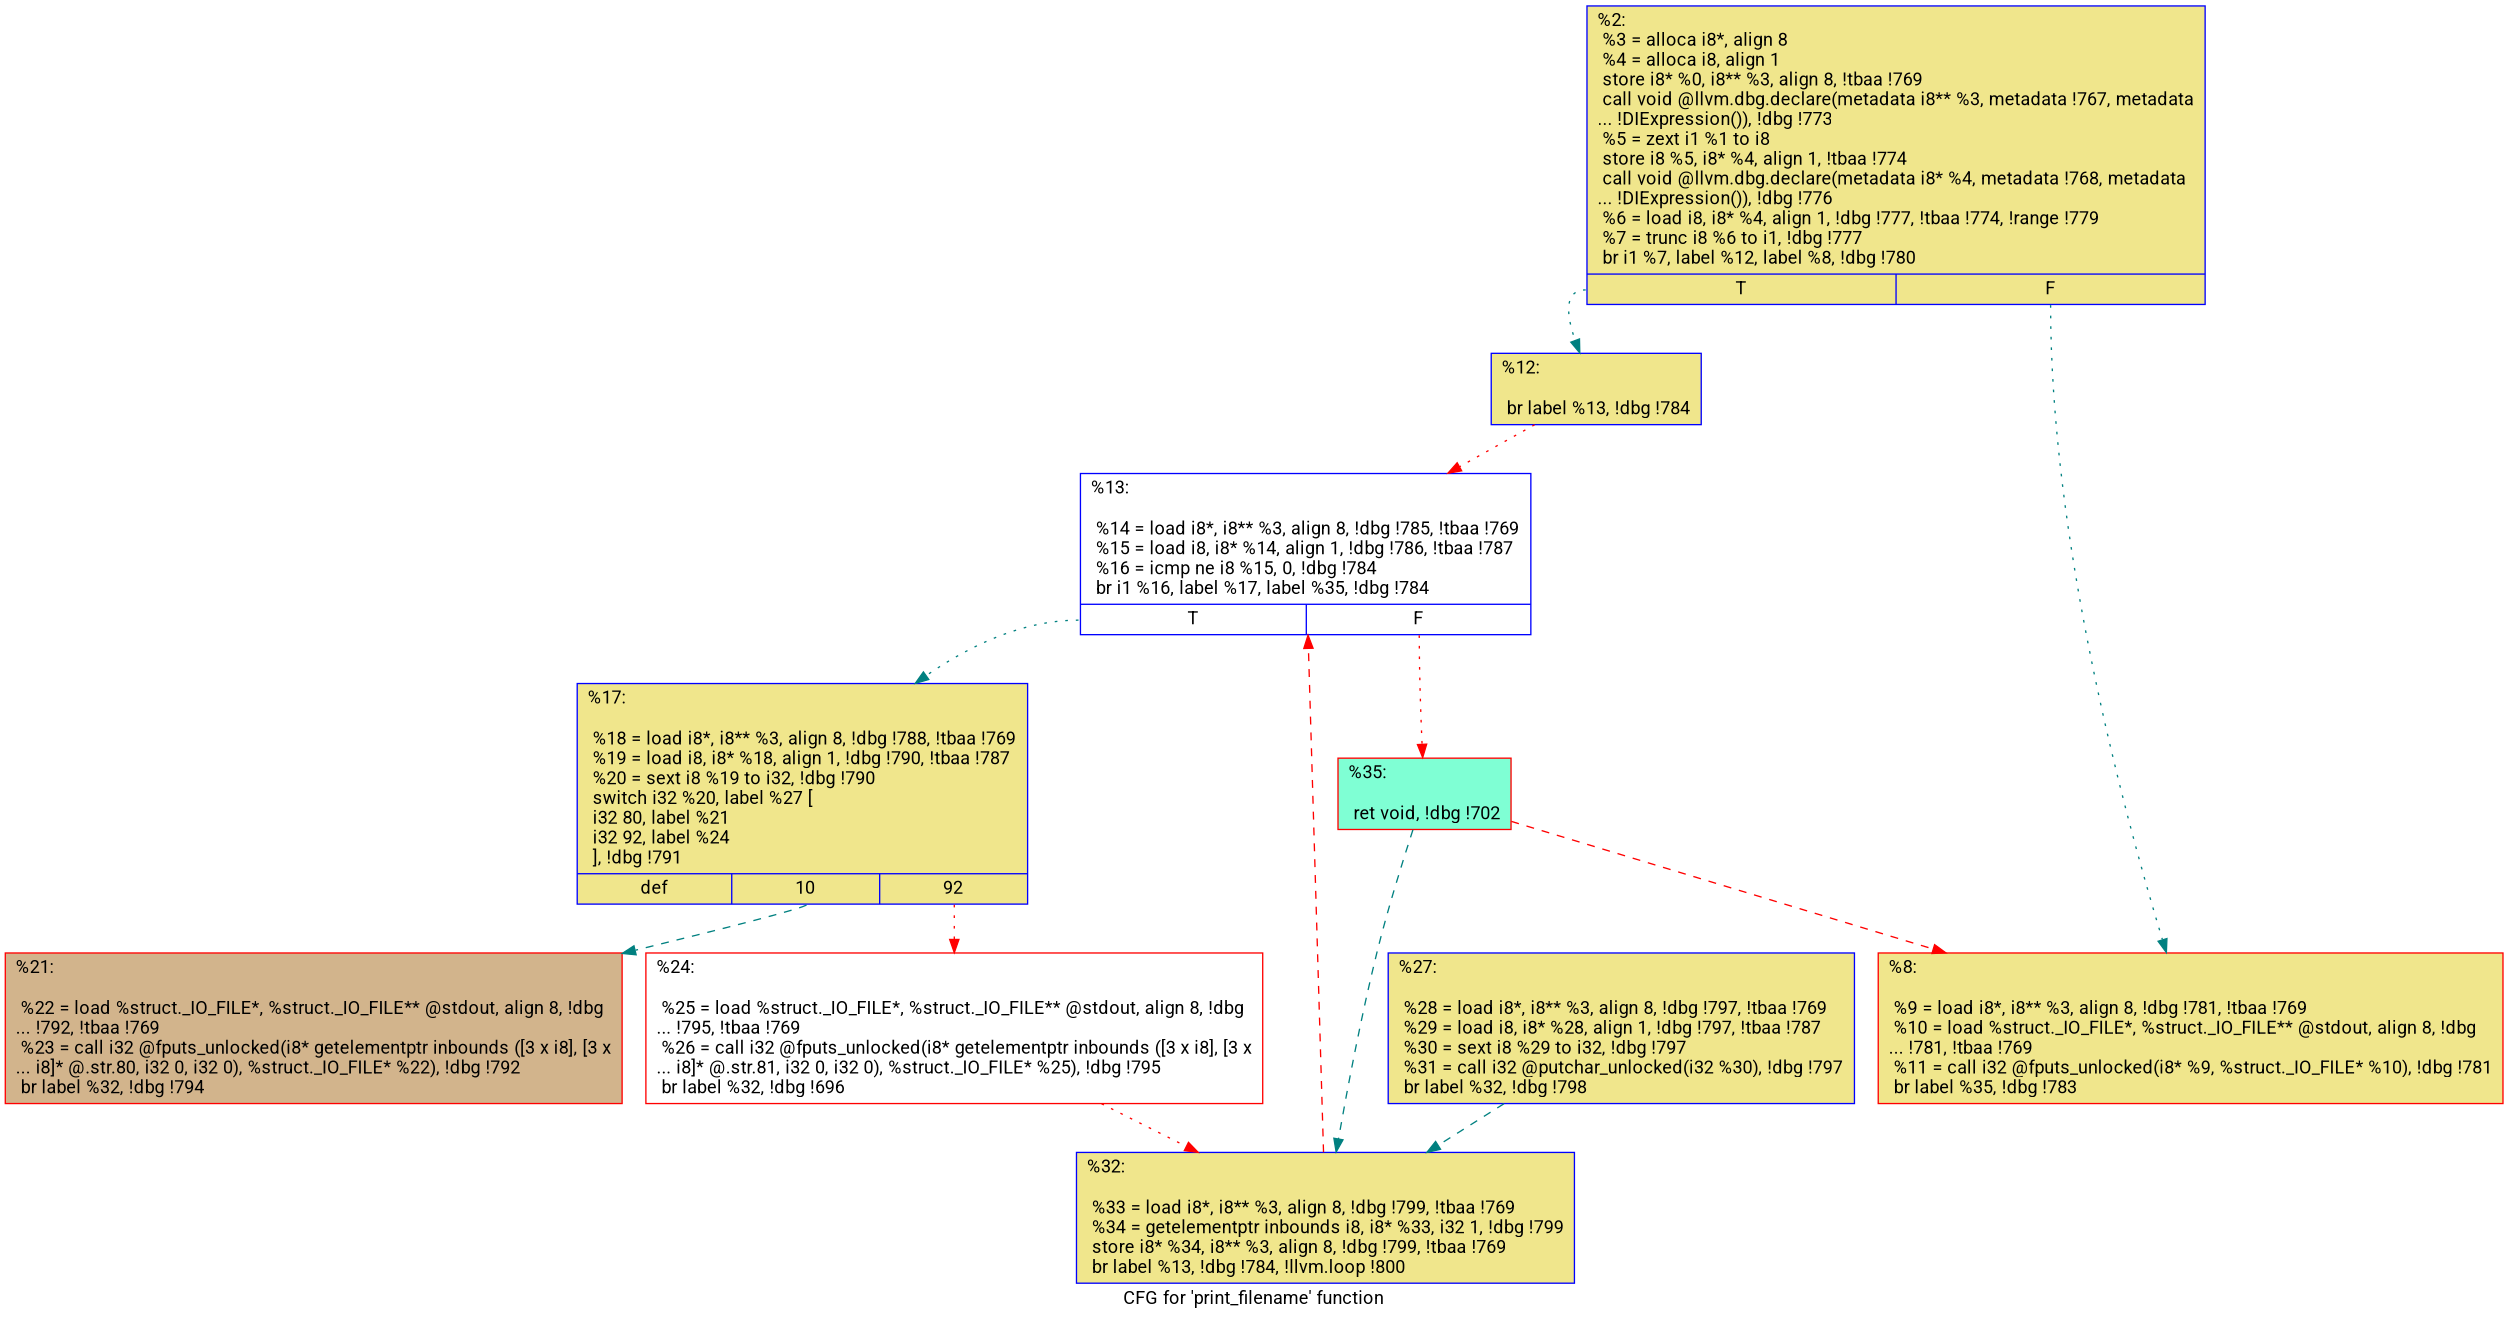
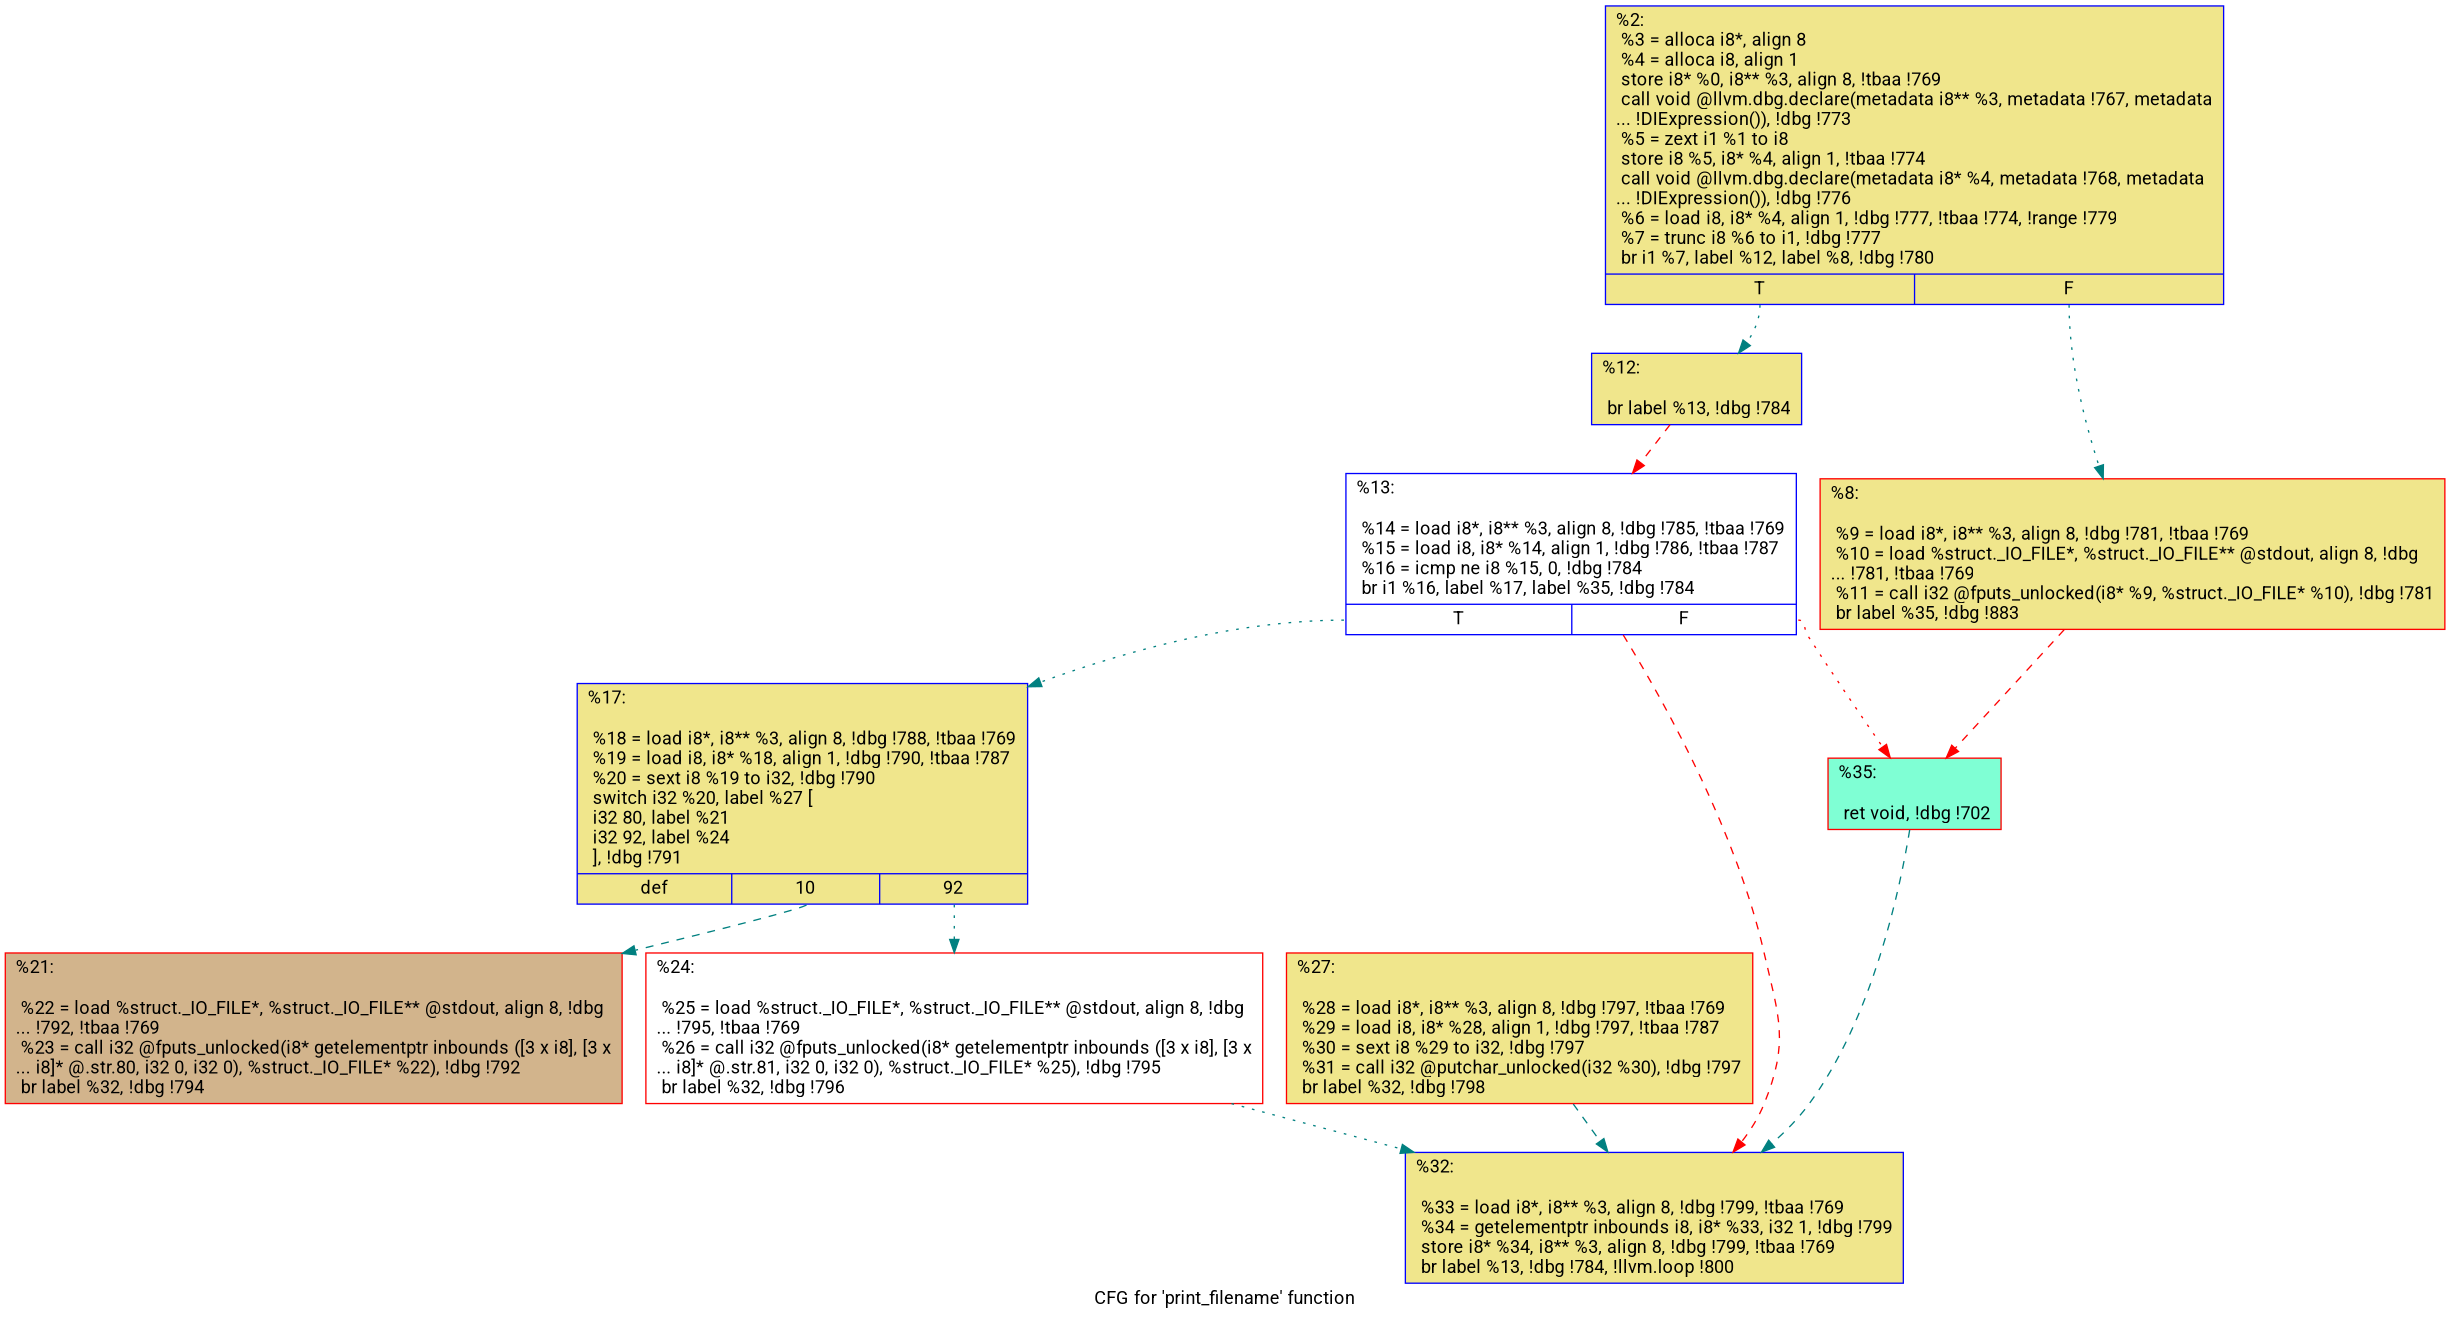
(1497, 446) -> (1655, 444)
(1722, 885) -> (2010, 689)
(1316, 900) -> (1743, 881)
(954, 922) -> (954, 922)
(1621, 1028) -> (1520, 1028)
(751, 1088) -> (751, 1088)
(1983, 1088) -> (1925, 614)
(1144, 1125) -> (1316, 1126)
